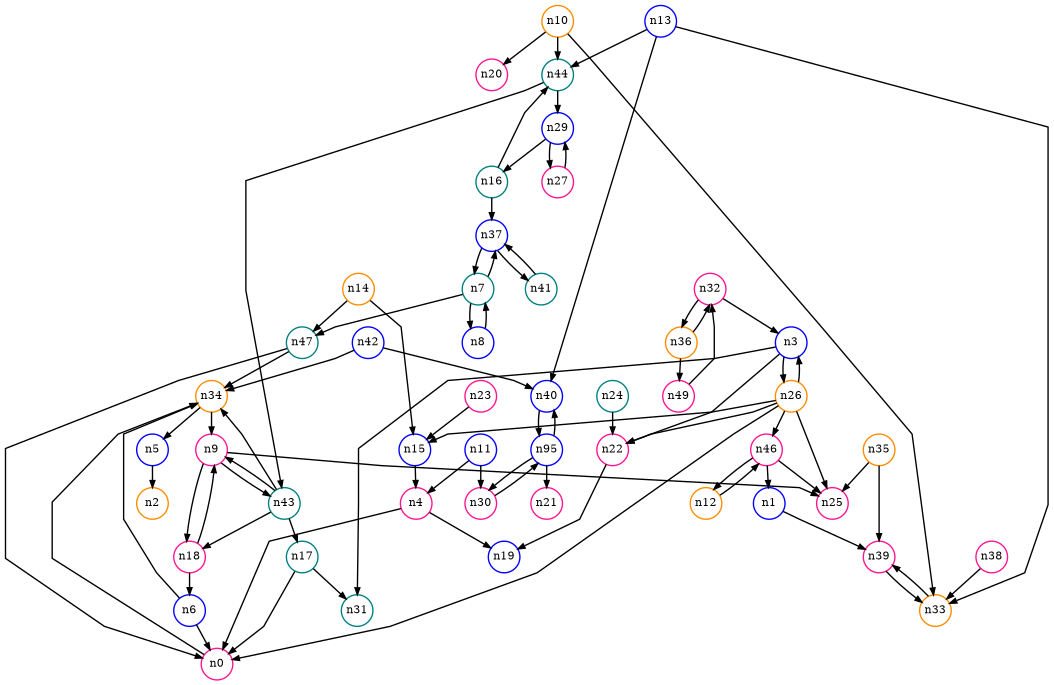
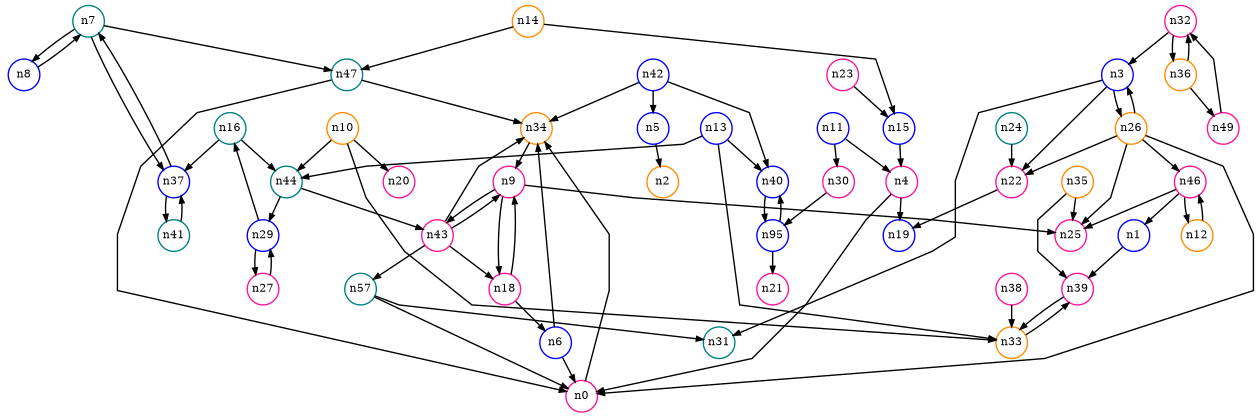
(185, 421) -> (653, 98)
(597, 422) -> none
(522, 465) -> none
(284, 503) -> (437, 236)
(302, 557) -> (361, 289)
